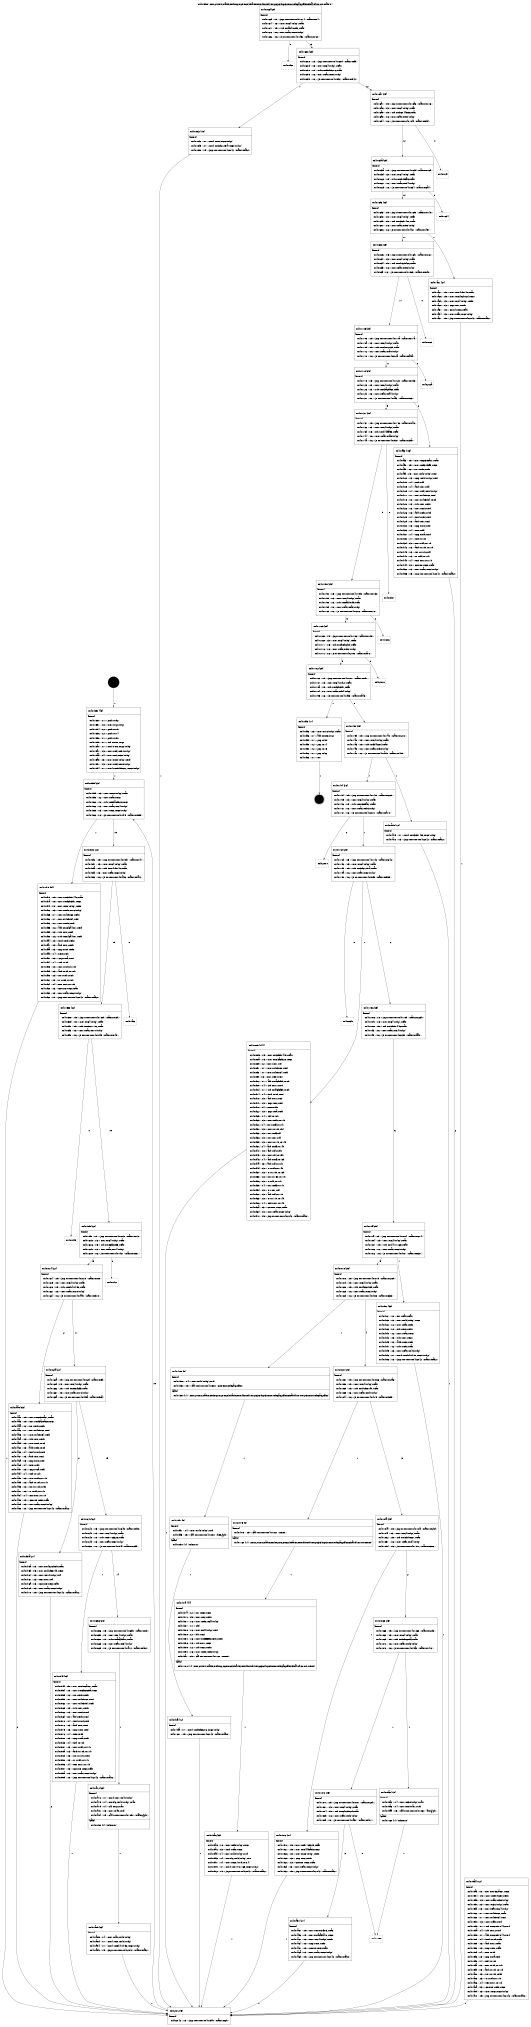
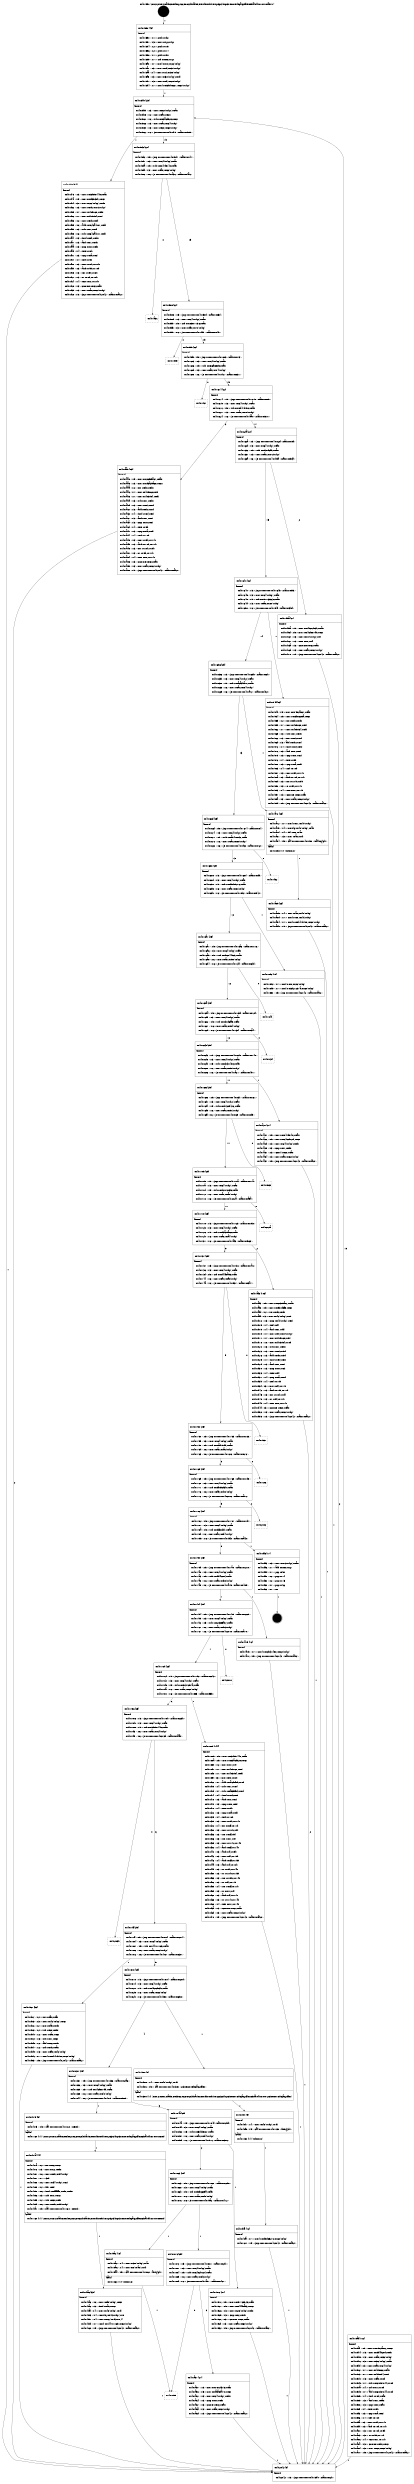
none -> (237, 755)
(344, 948) -> (133, 1838)
